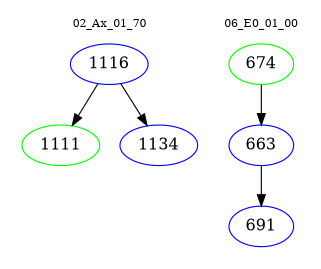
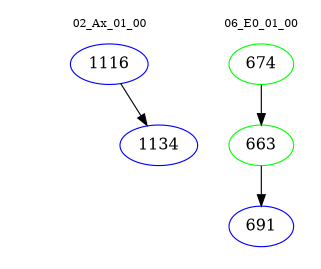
(110, 24) -> (110, 24)
(61, 145) -> none
(261, 145) -> (261, 145)
